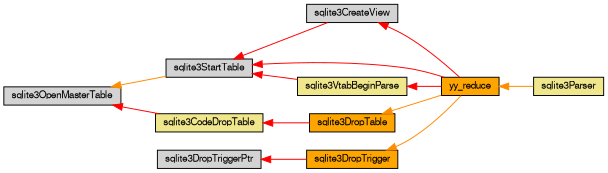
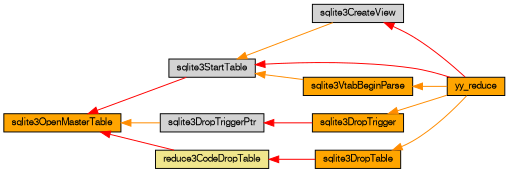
(285, 39) -> (290, 39)
(280, 77) -> (284, 77)
(143, 81) -> (142, 94)
(352, 86) -> (358, 86)
(429, 86) -> (435, 86)
(569, 86) -> none
(62, 96) -> (62, 123)
none -> (146, 123)
(209, 123) -> (212, 159)
